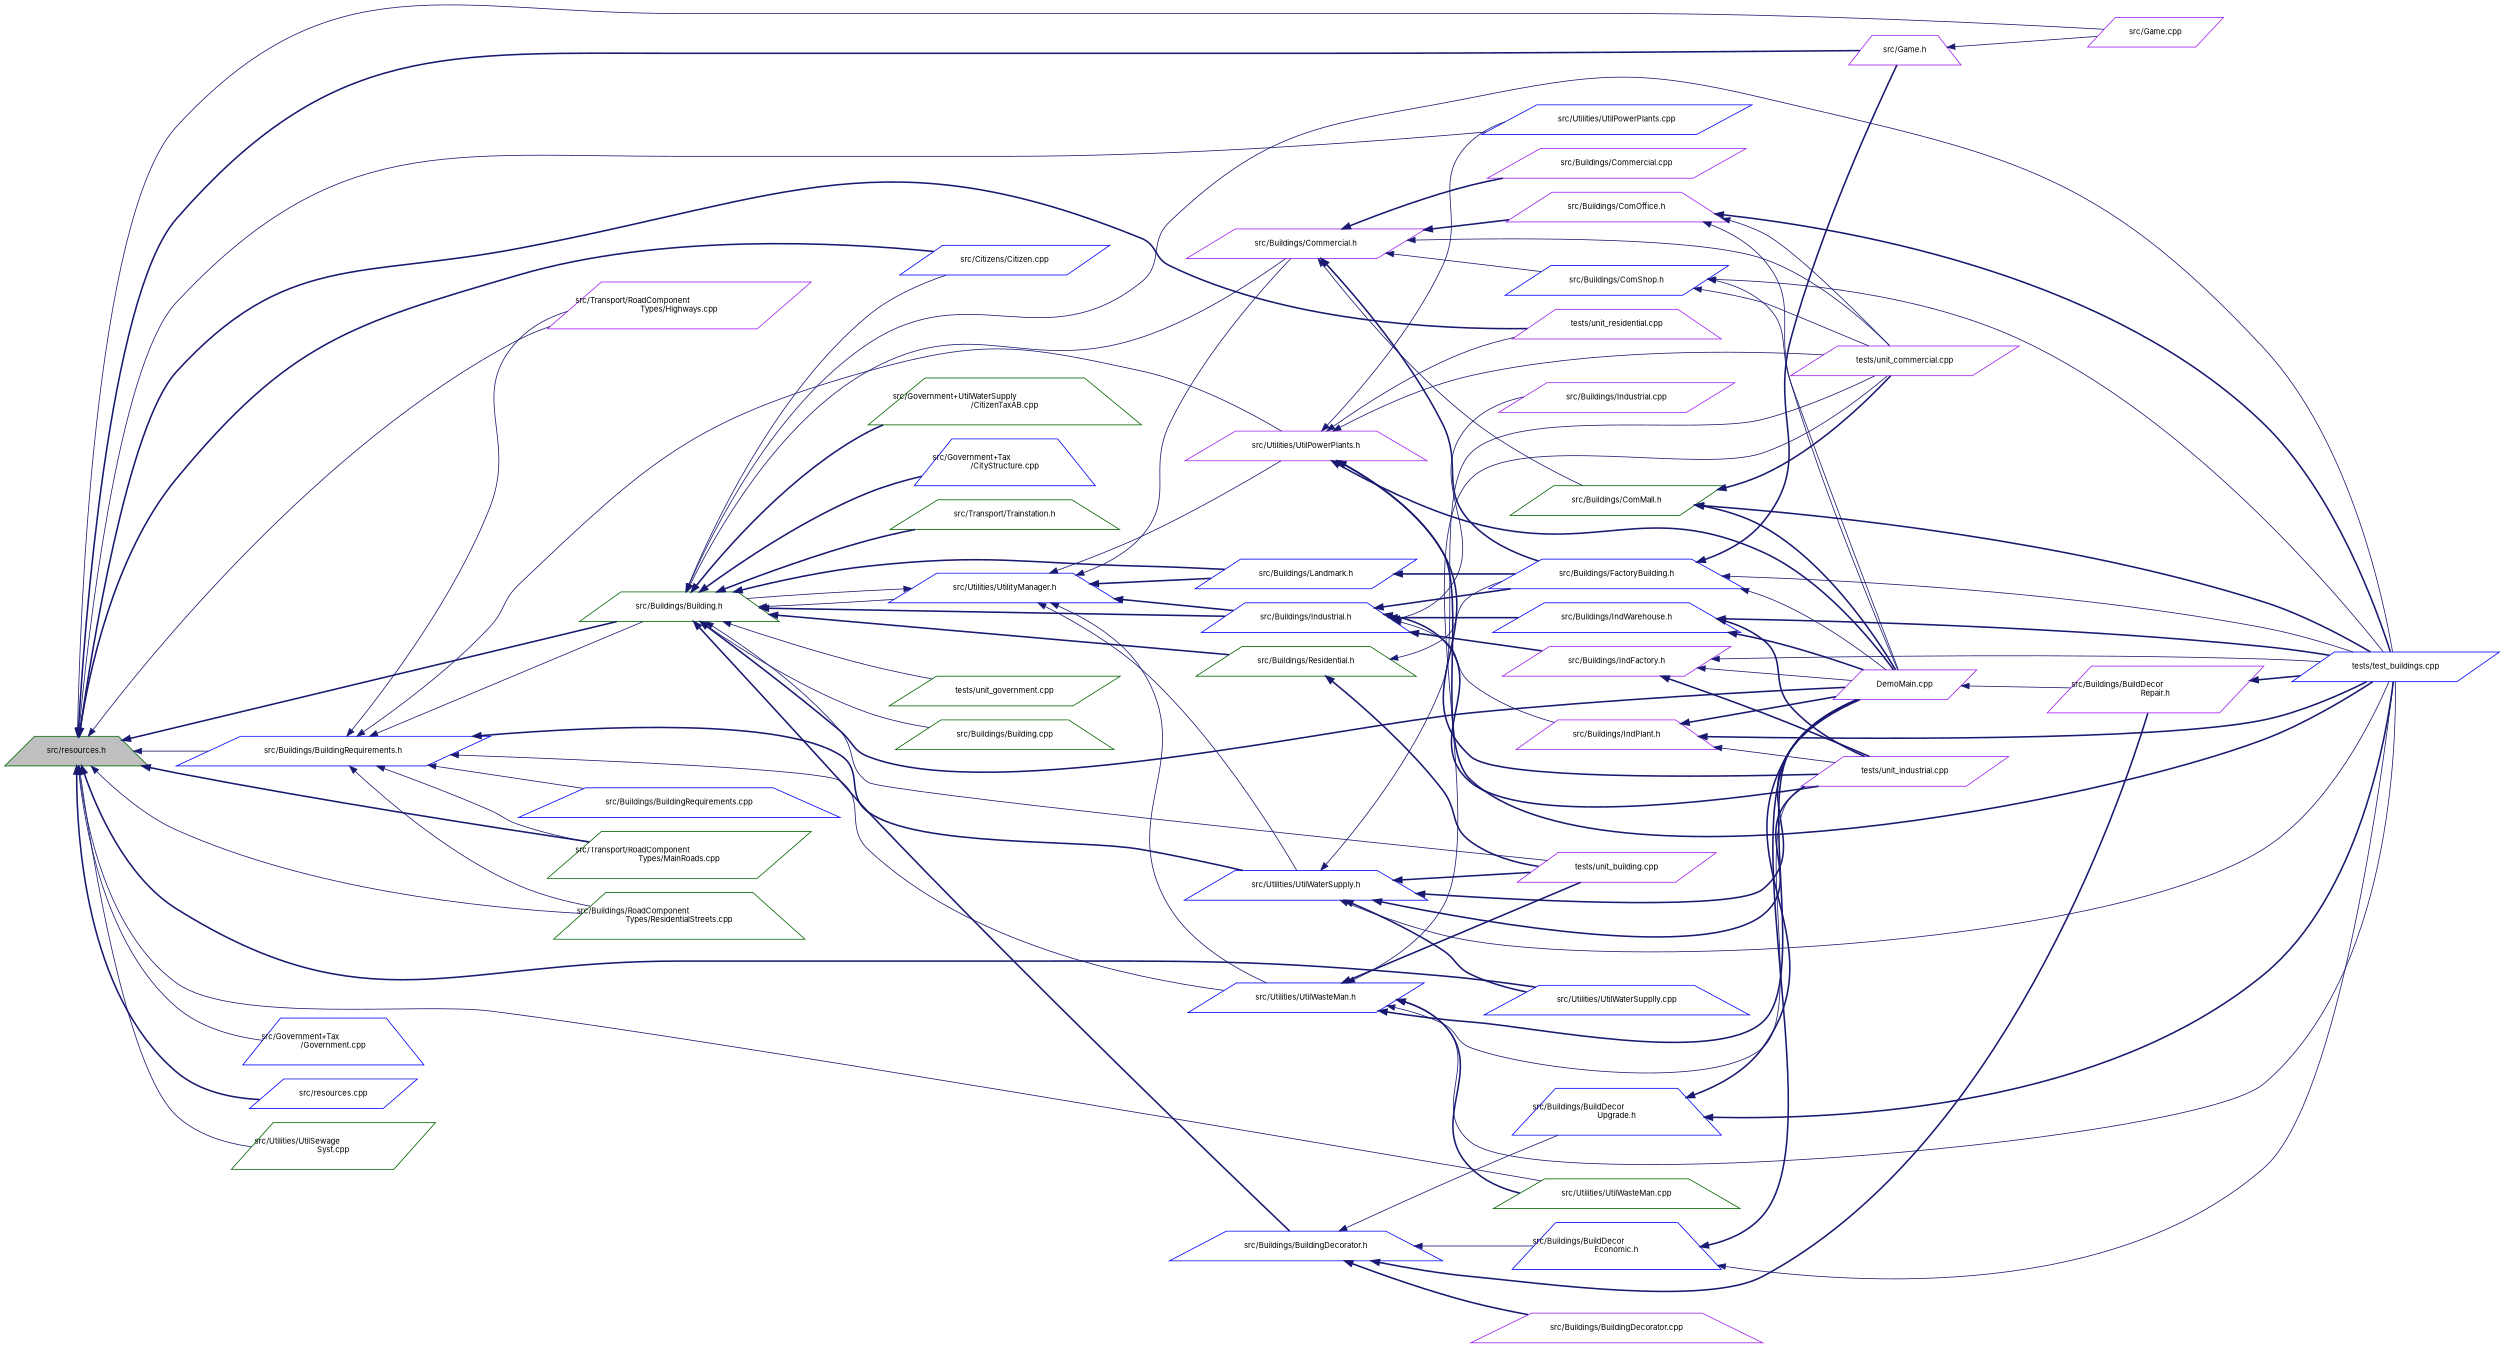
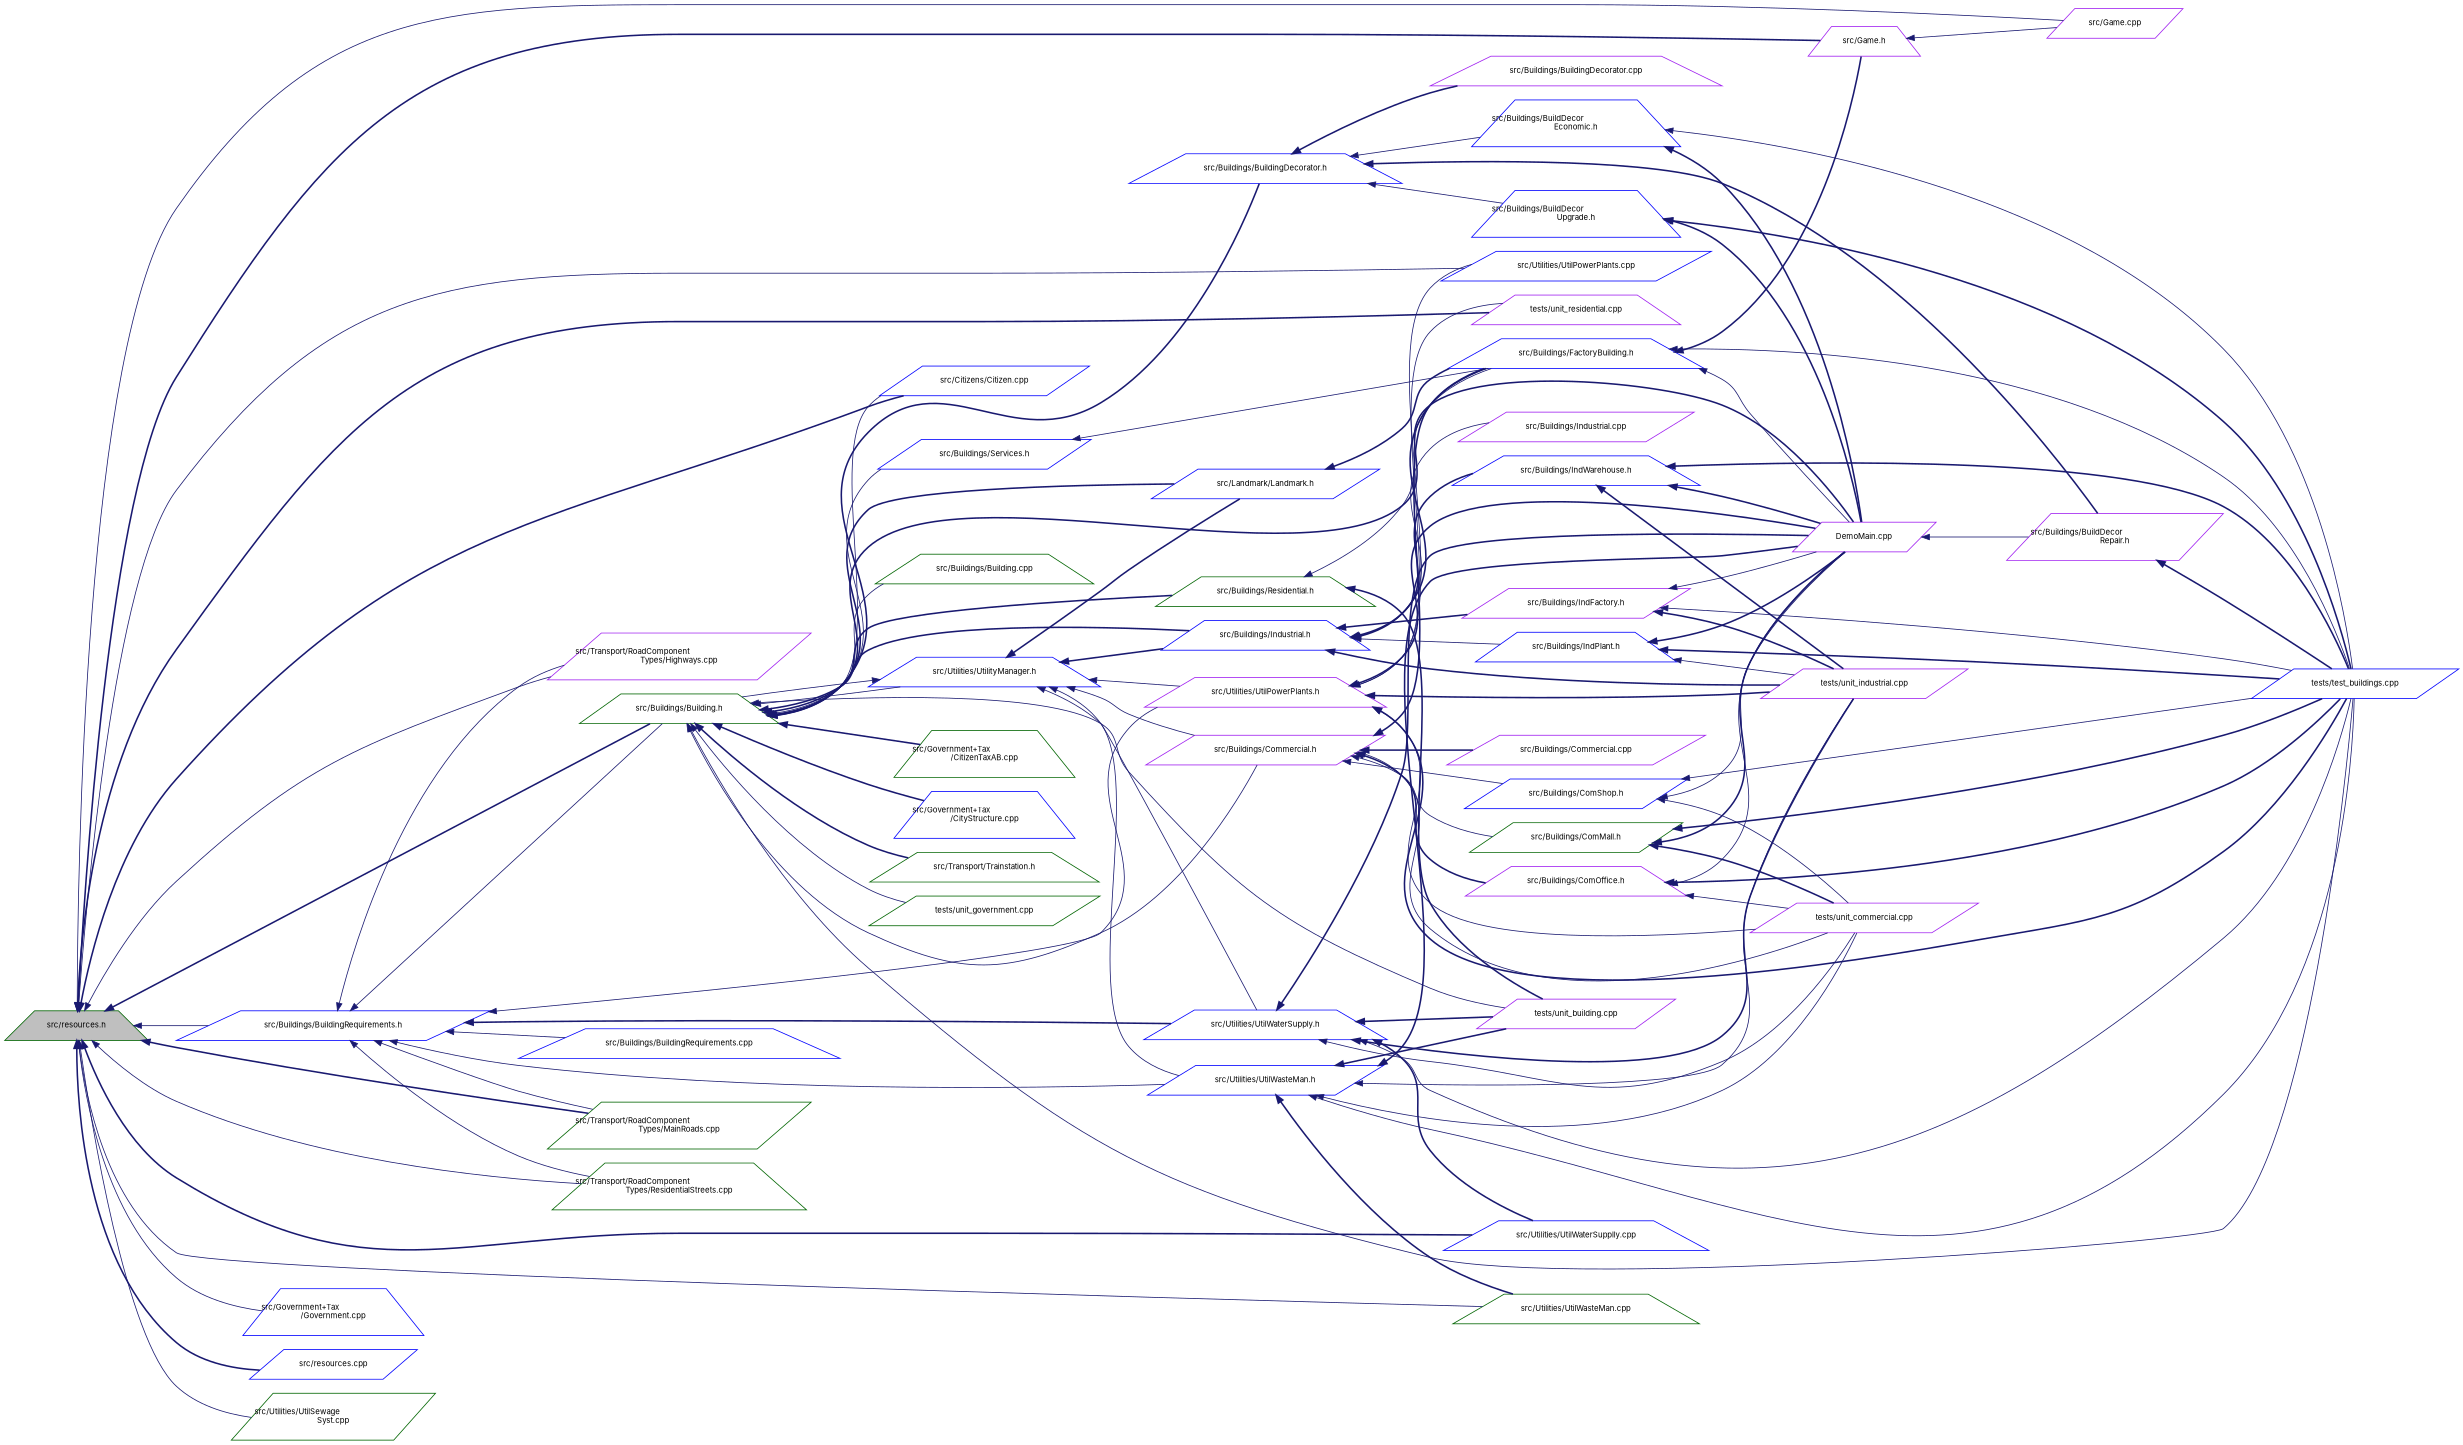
(1005, 401) -> (985, 754)
none -> (985, 454)
(1306, 574) -> (1266, 484)
(1617, 735) -> (1576, 647)
(679, 916) -> (679, 1186)
